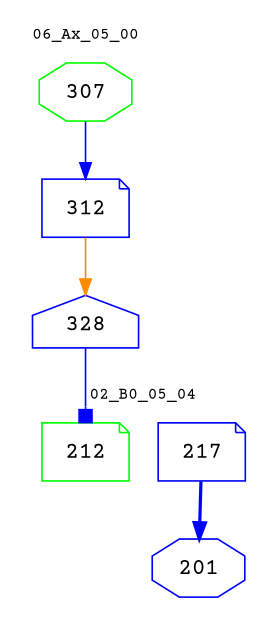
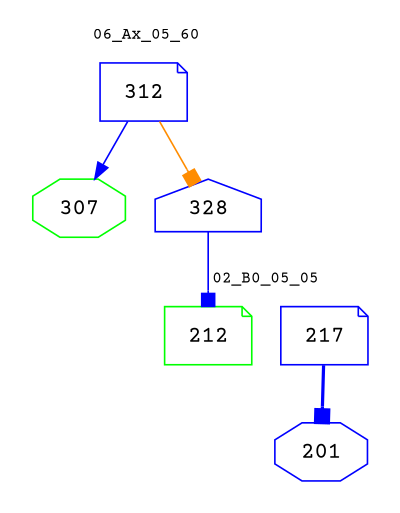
(86, 35) -> (147, 35)
(86, 142) -> (115, 143)
(86, 258) -> (173, 145)
(144, 395) -> (266, 278)
(200, 502) -> (323, 386)
